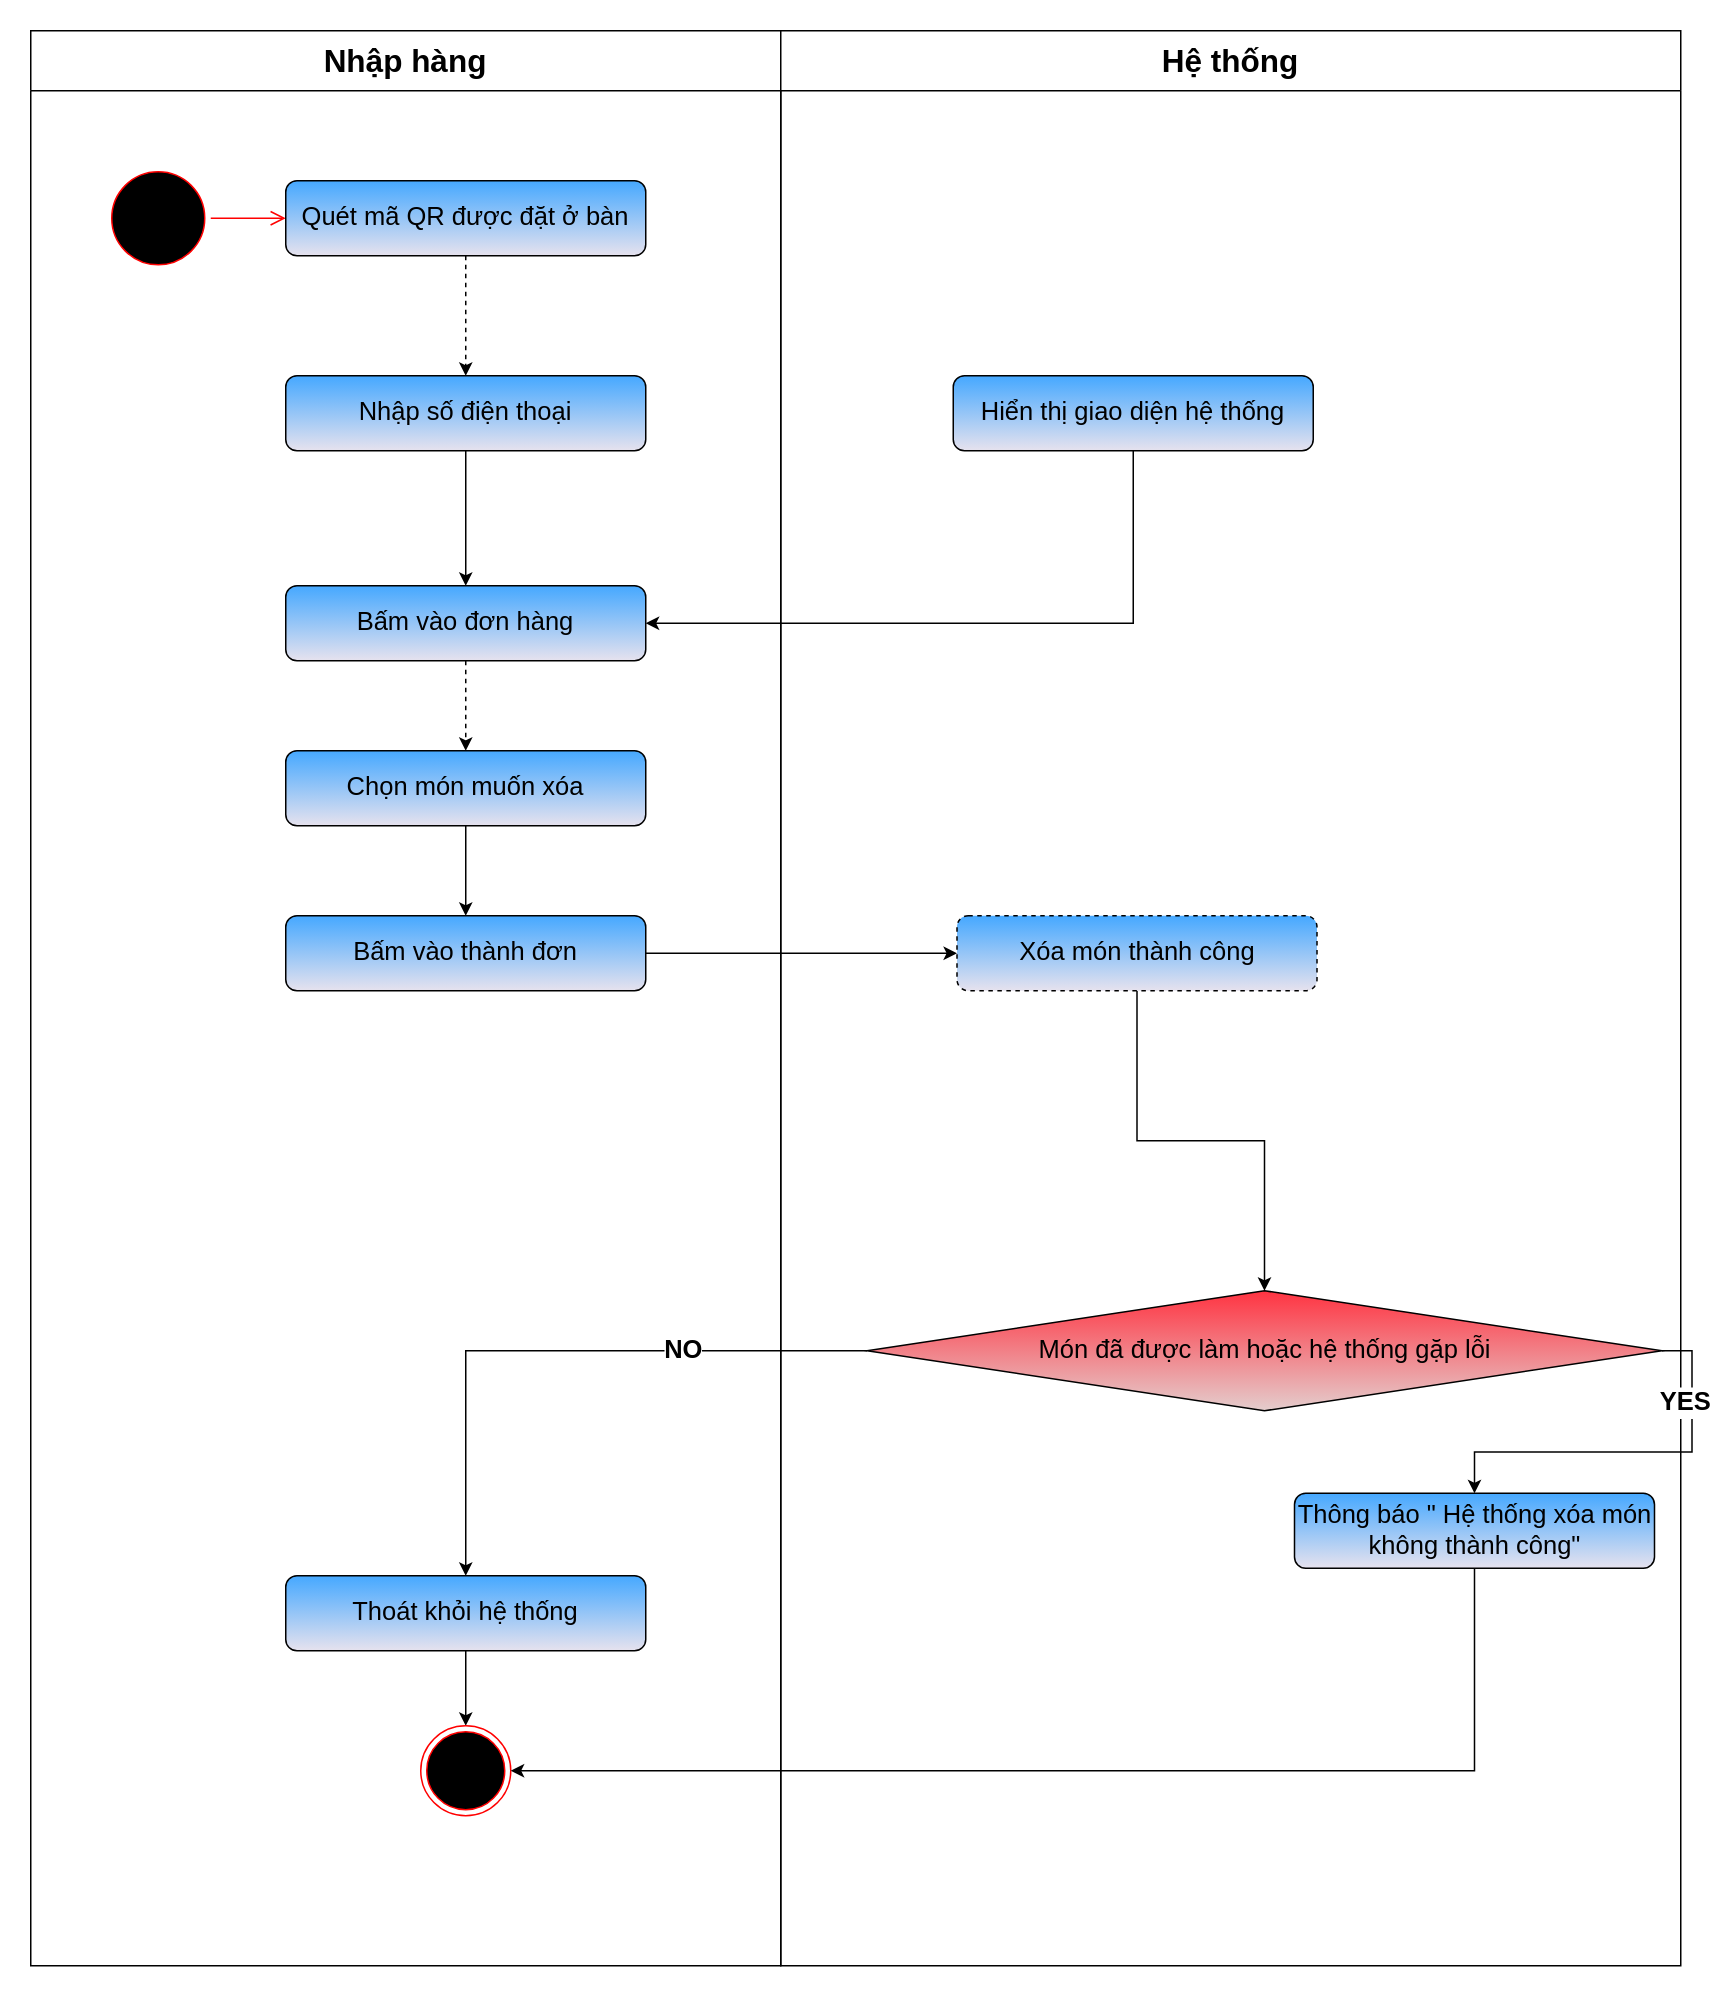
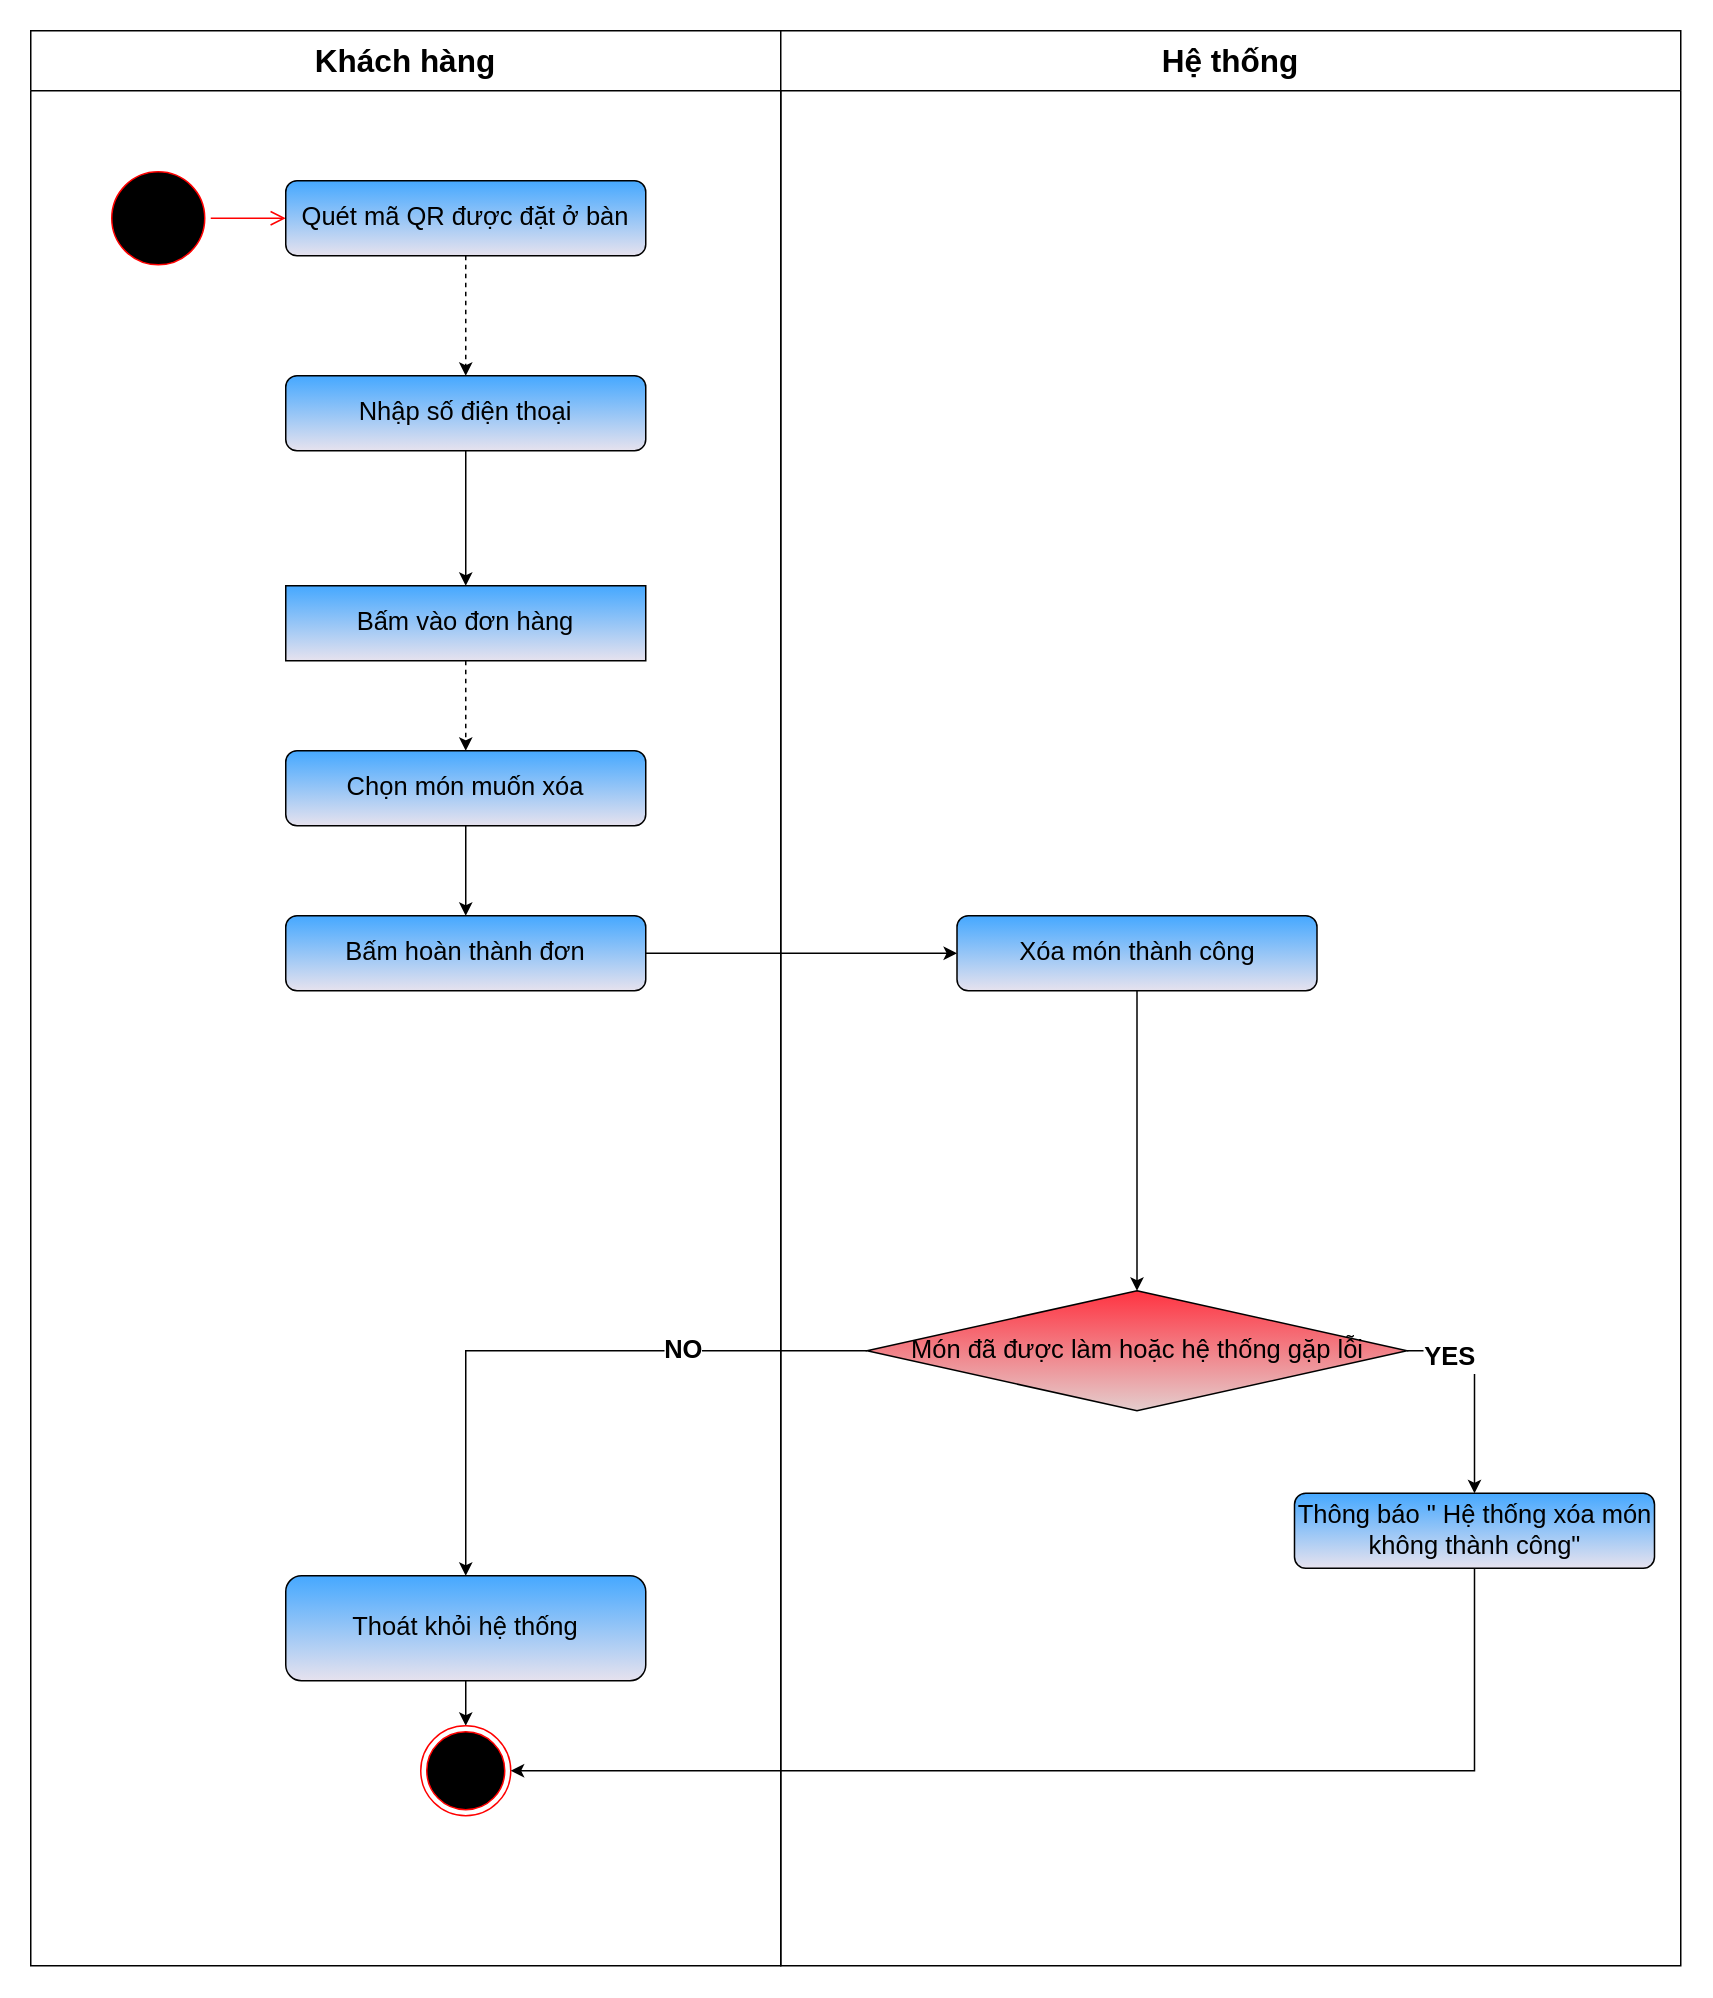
(406, 61) -> (406, 61)
(1133, 413) -> none
(466, 623) -> (466, 623)
(981, 623) -> none
(466, 953) -> (466, 953)
(1137, 953) -> (1137, 953)
(1265, 1351) -> (1137, 1351)
(466, 1613) -> (466, 1628)
